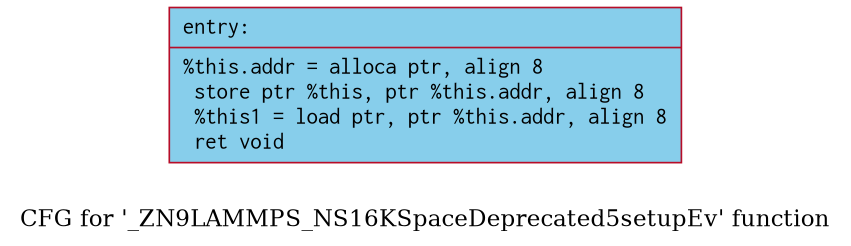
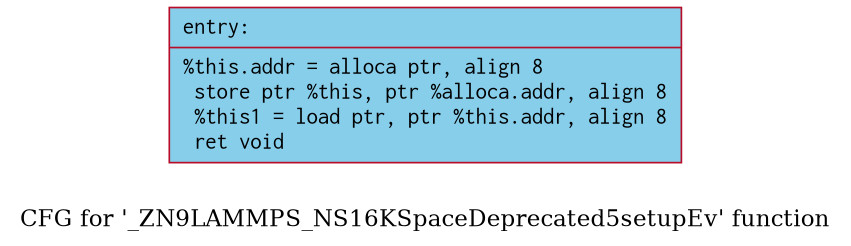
(414, 92) -> (425, 92)
